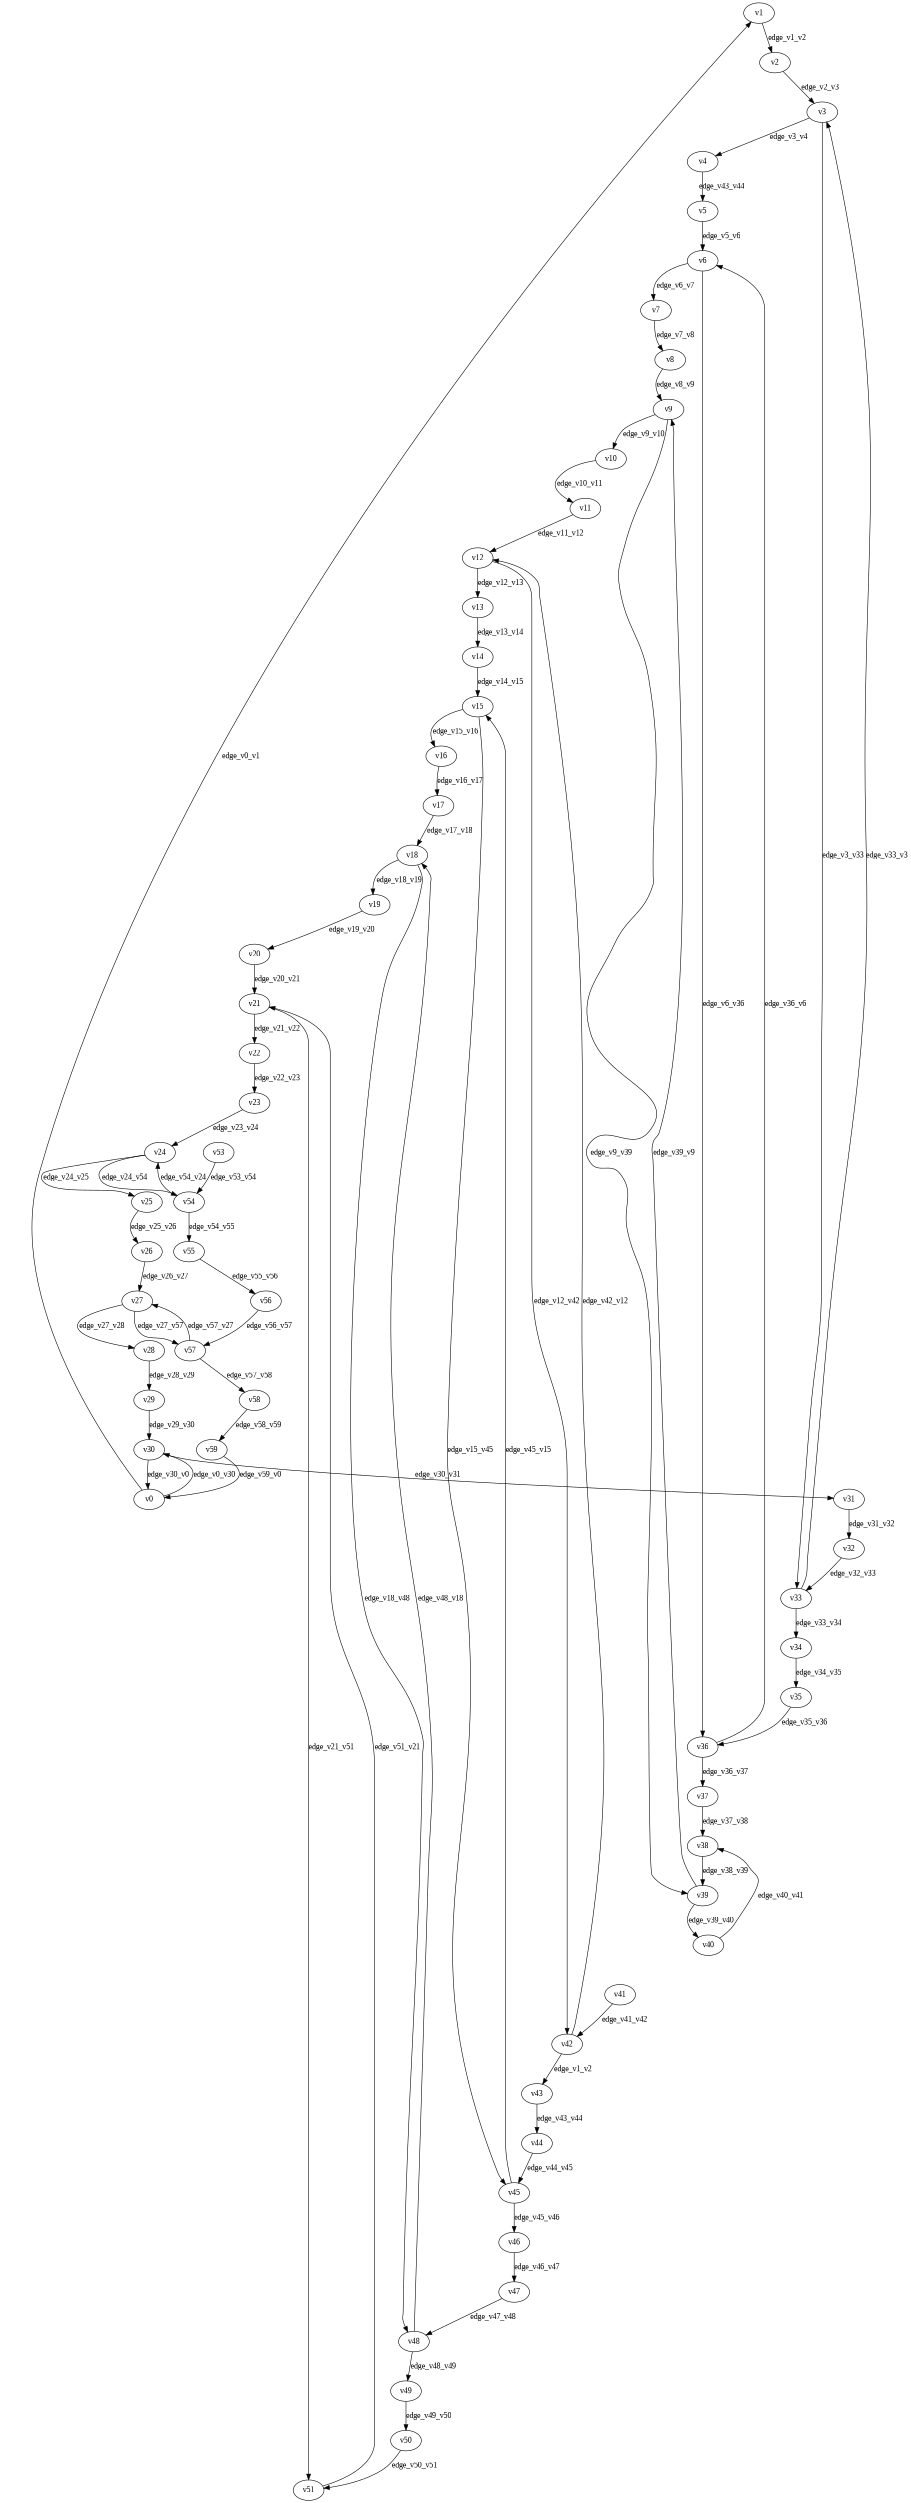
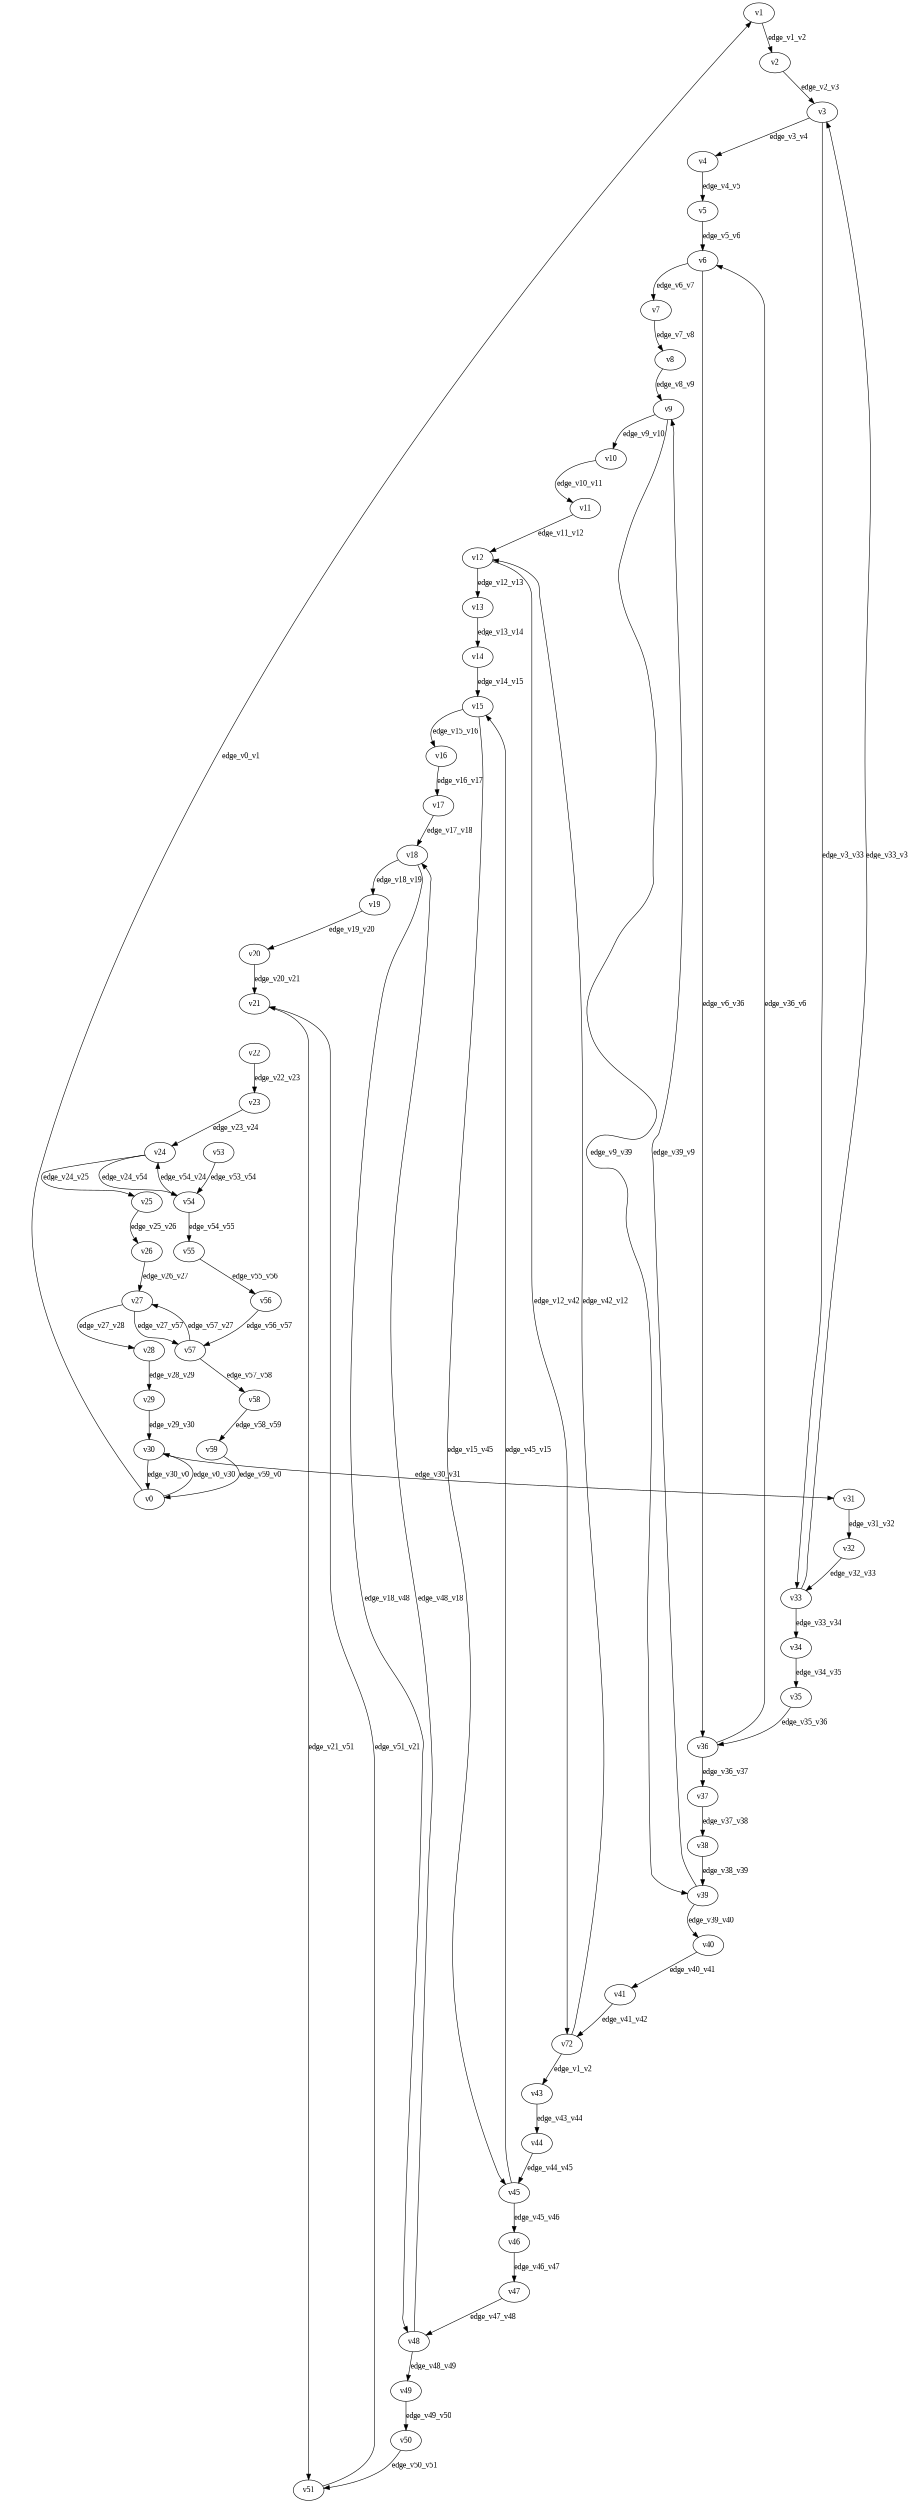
(722, 186) -> (722, 186)
(255, 1026) -> none
(755, 1891) -> (667, 1969)
(567, 2044) -> (567, 2044)
